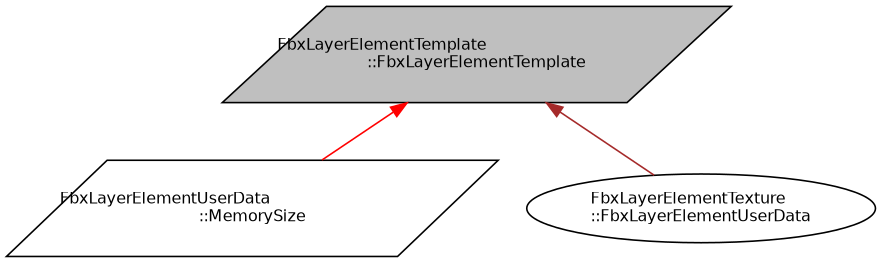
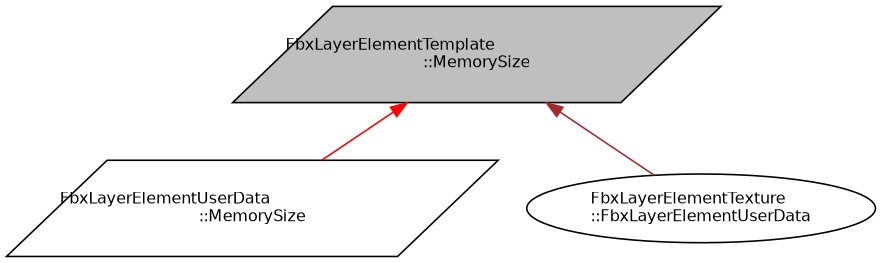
(477, 54) -> (477, 54)
